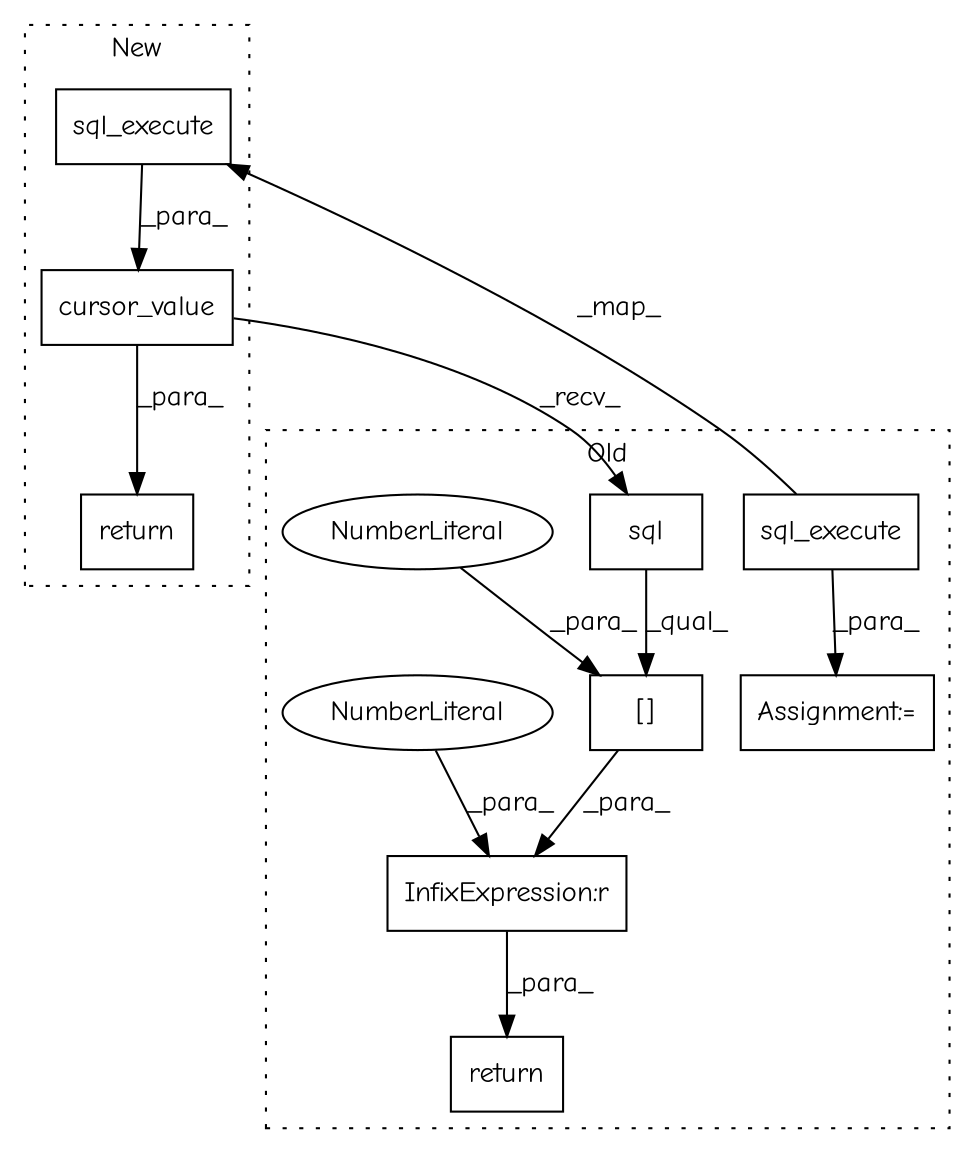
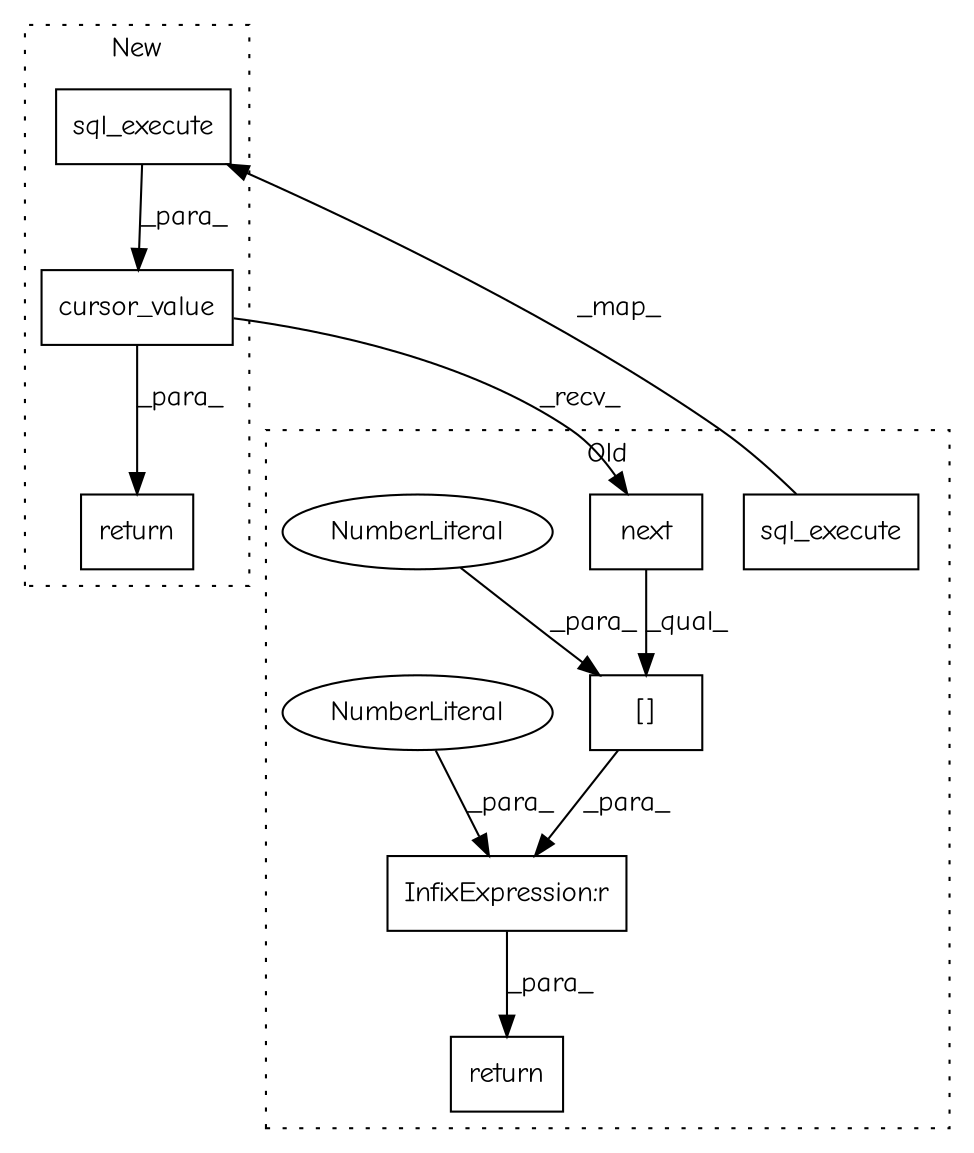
(646, 532) -> (646, 532)
(837, 713) -> none
